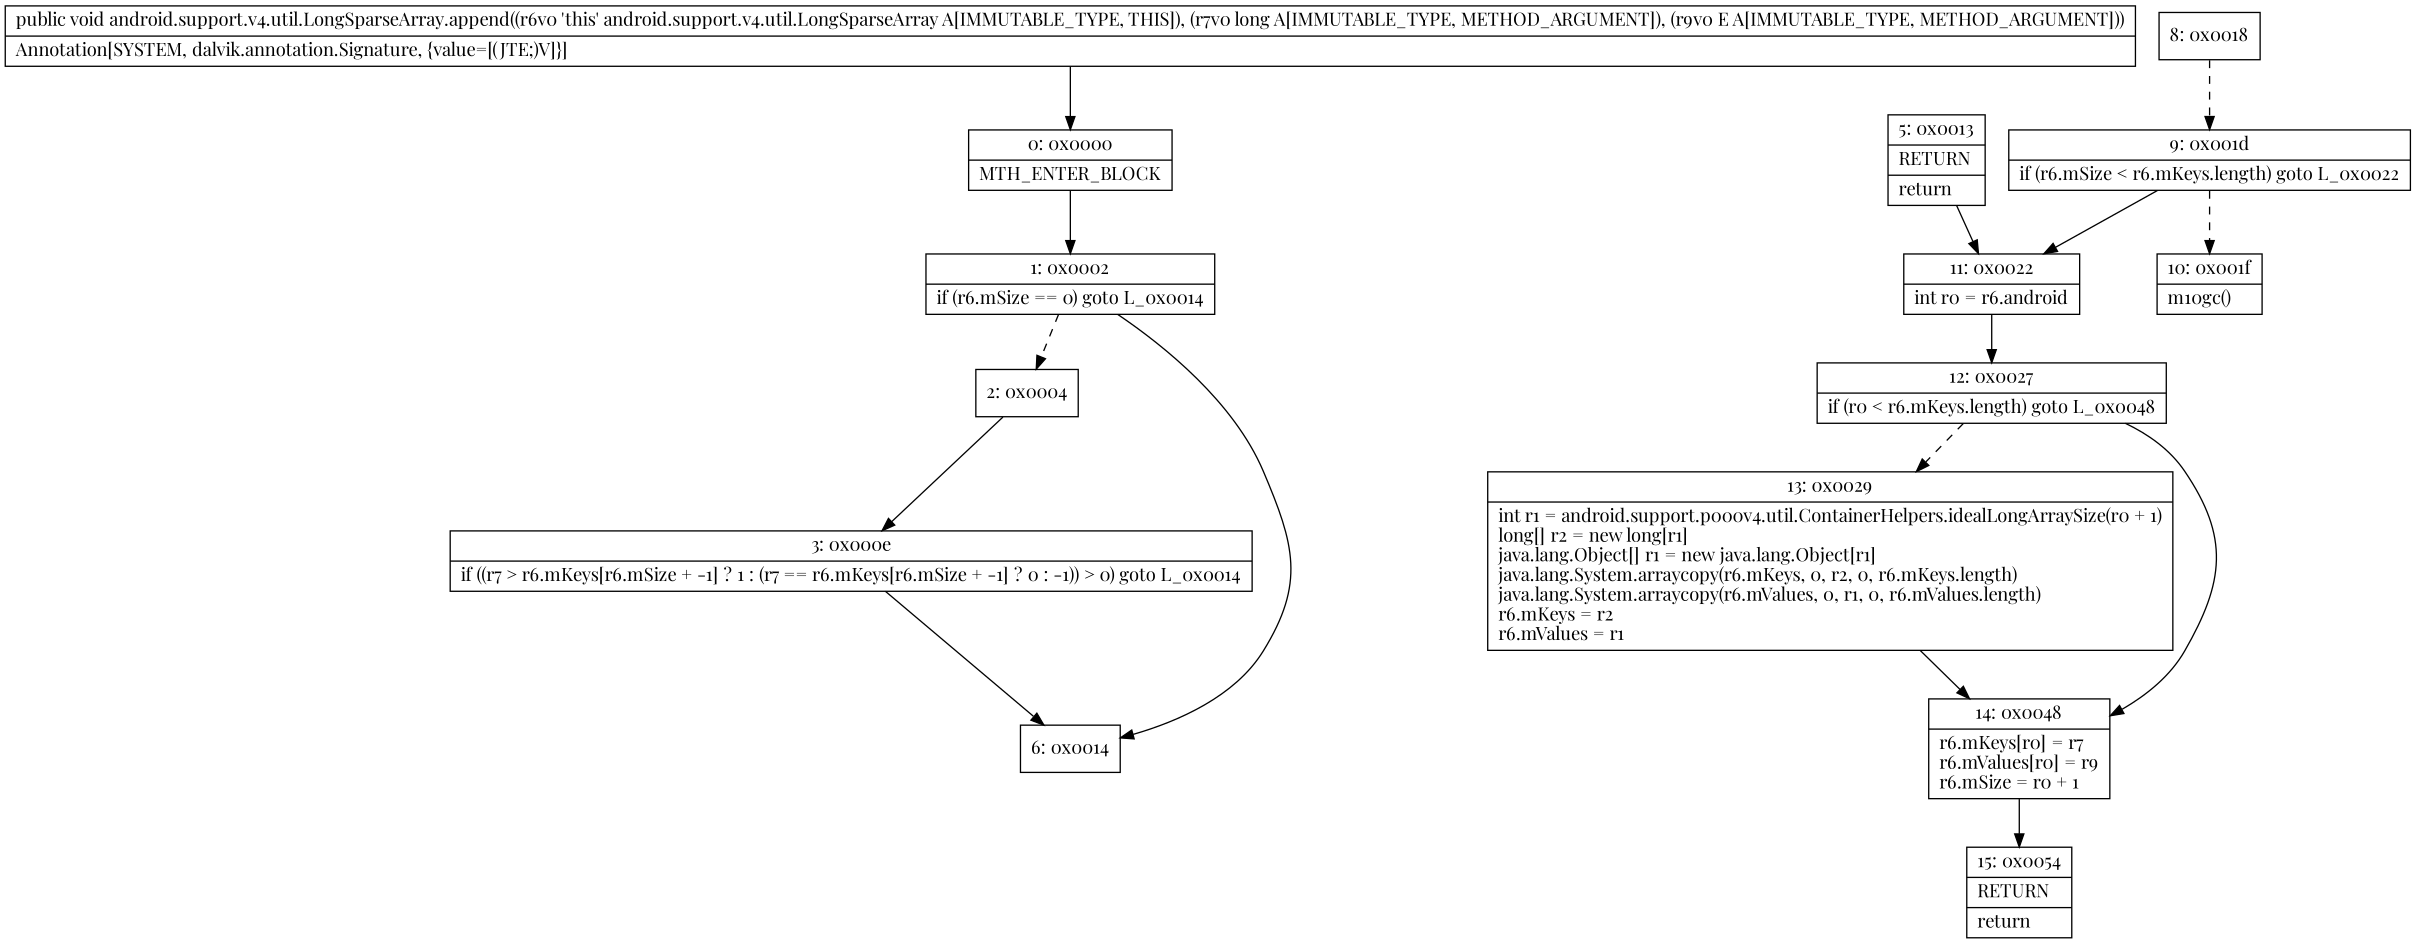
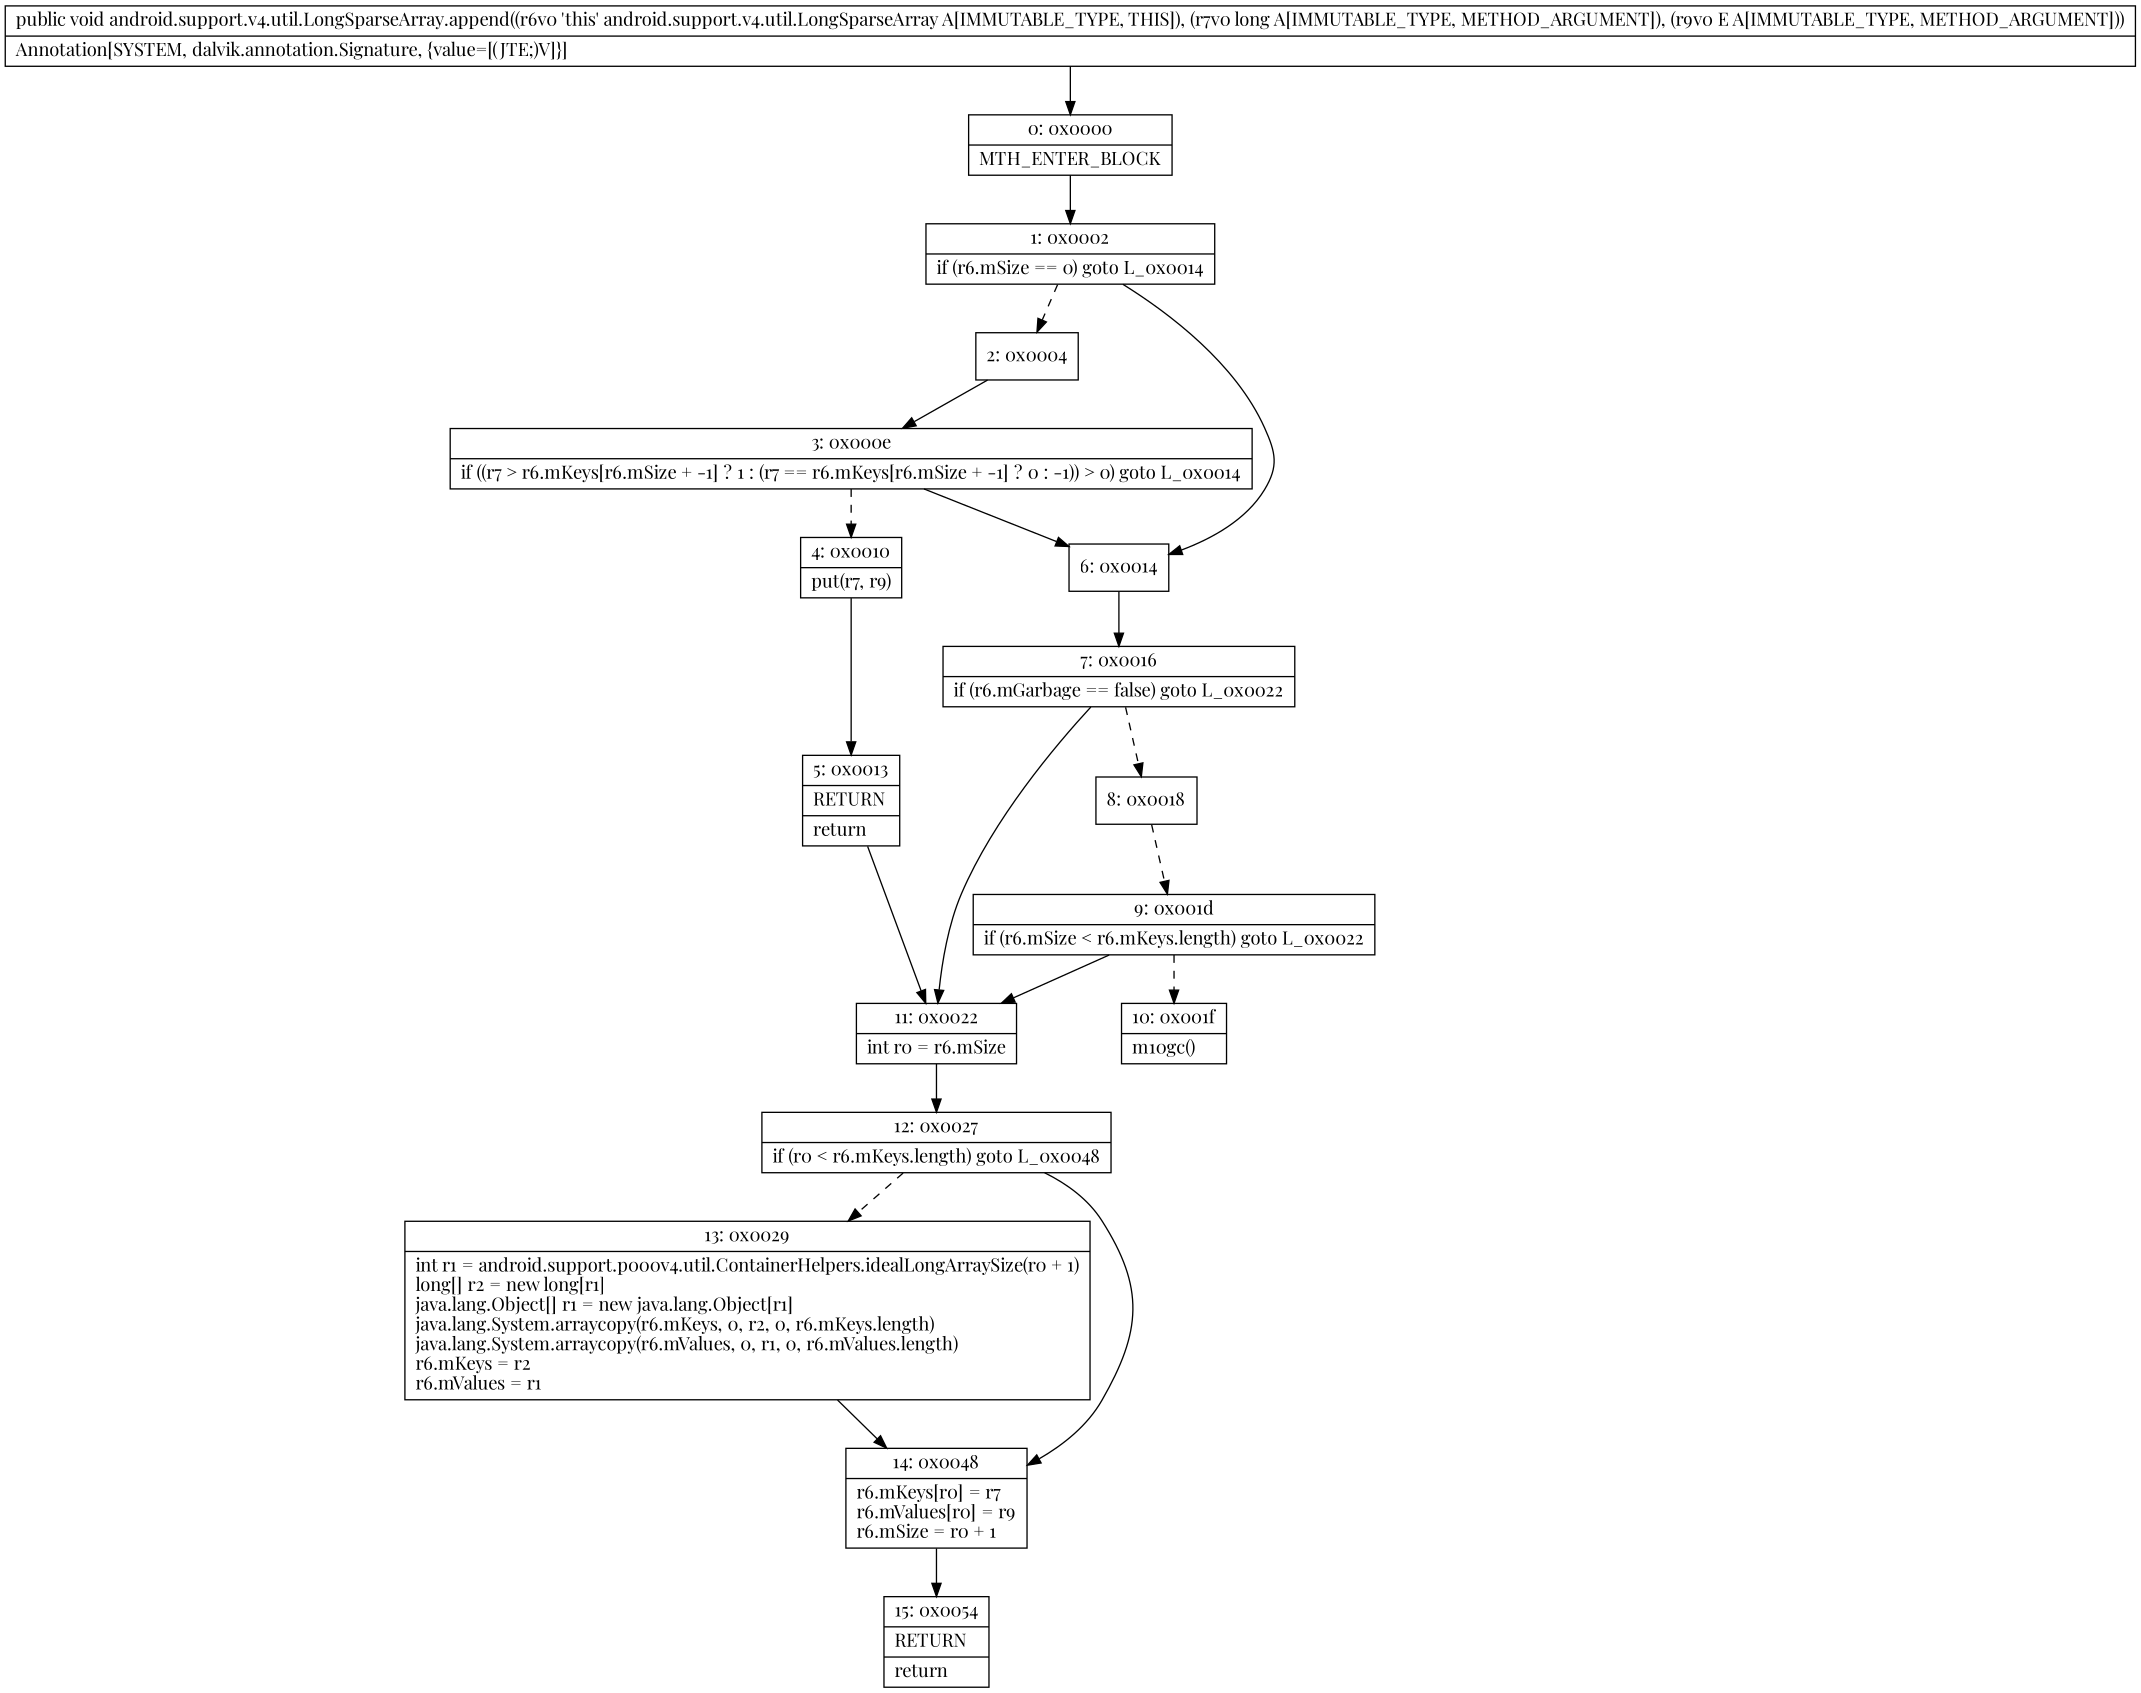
(1992, 299) -> (936, 1048)
none -> (851, 568)
none -> (1119, 677)
